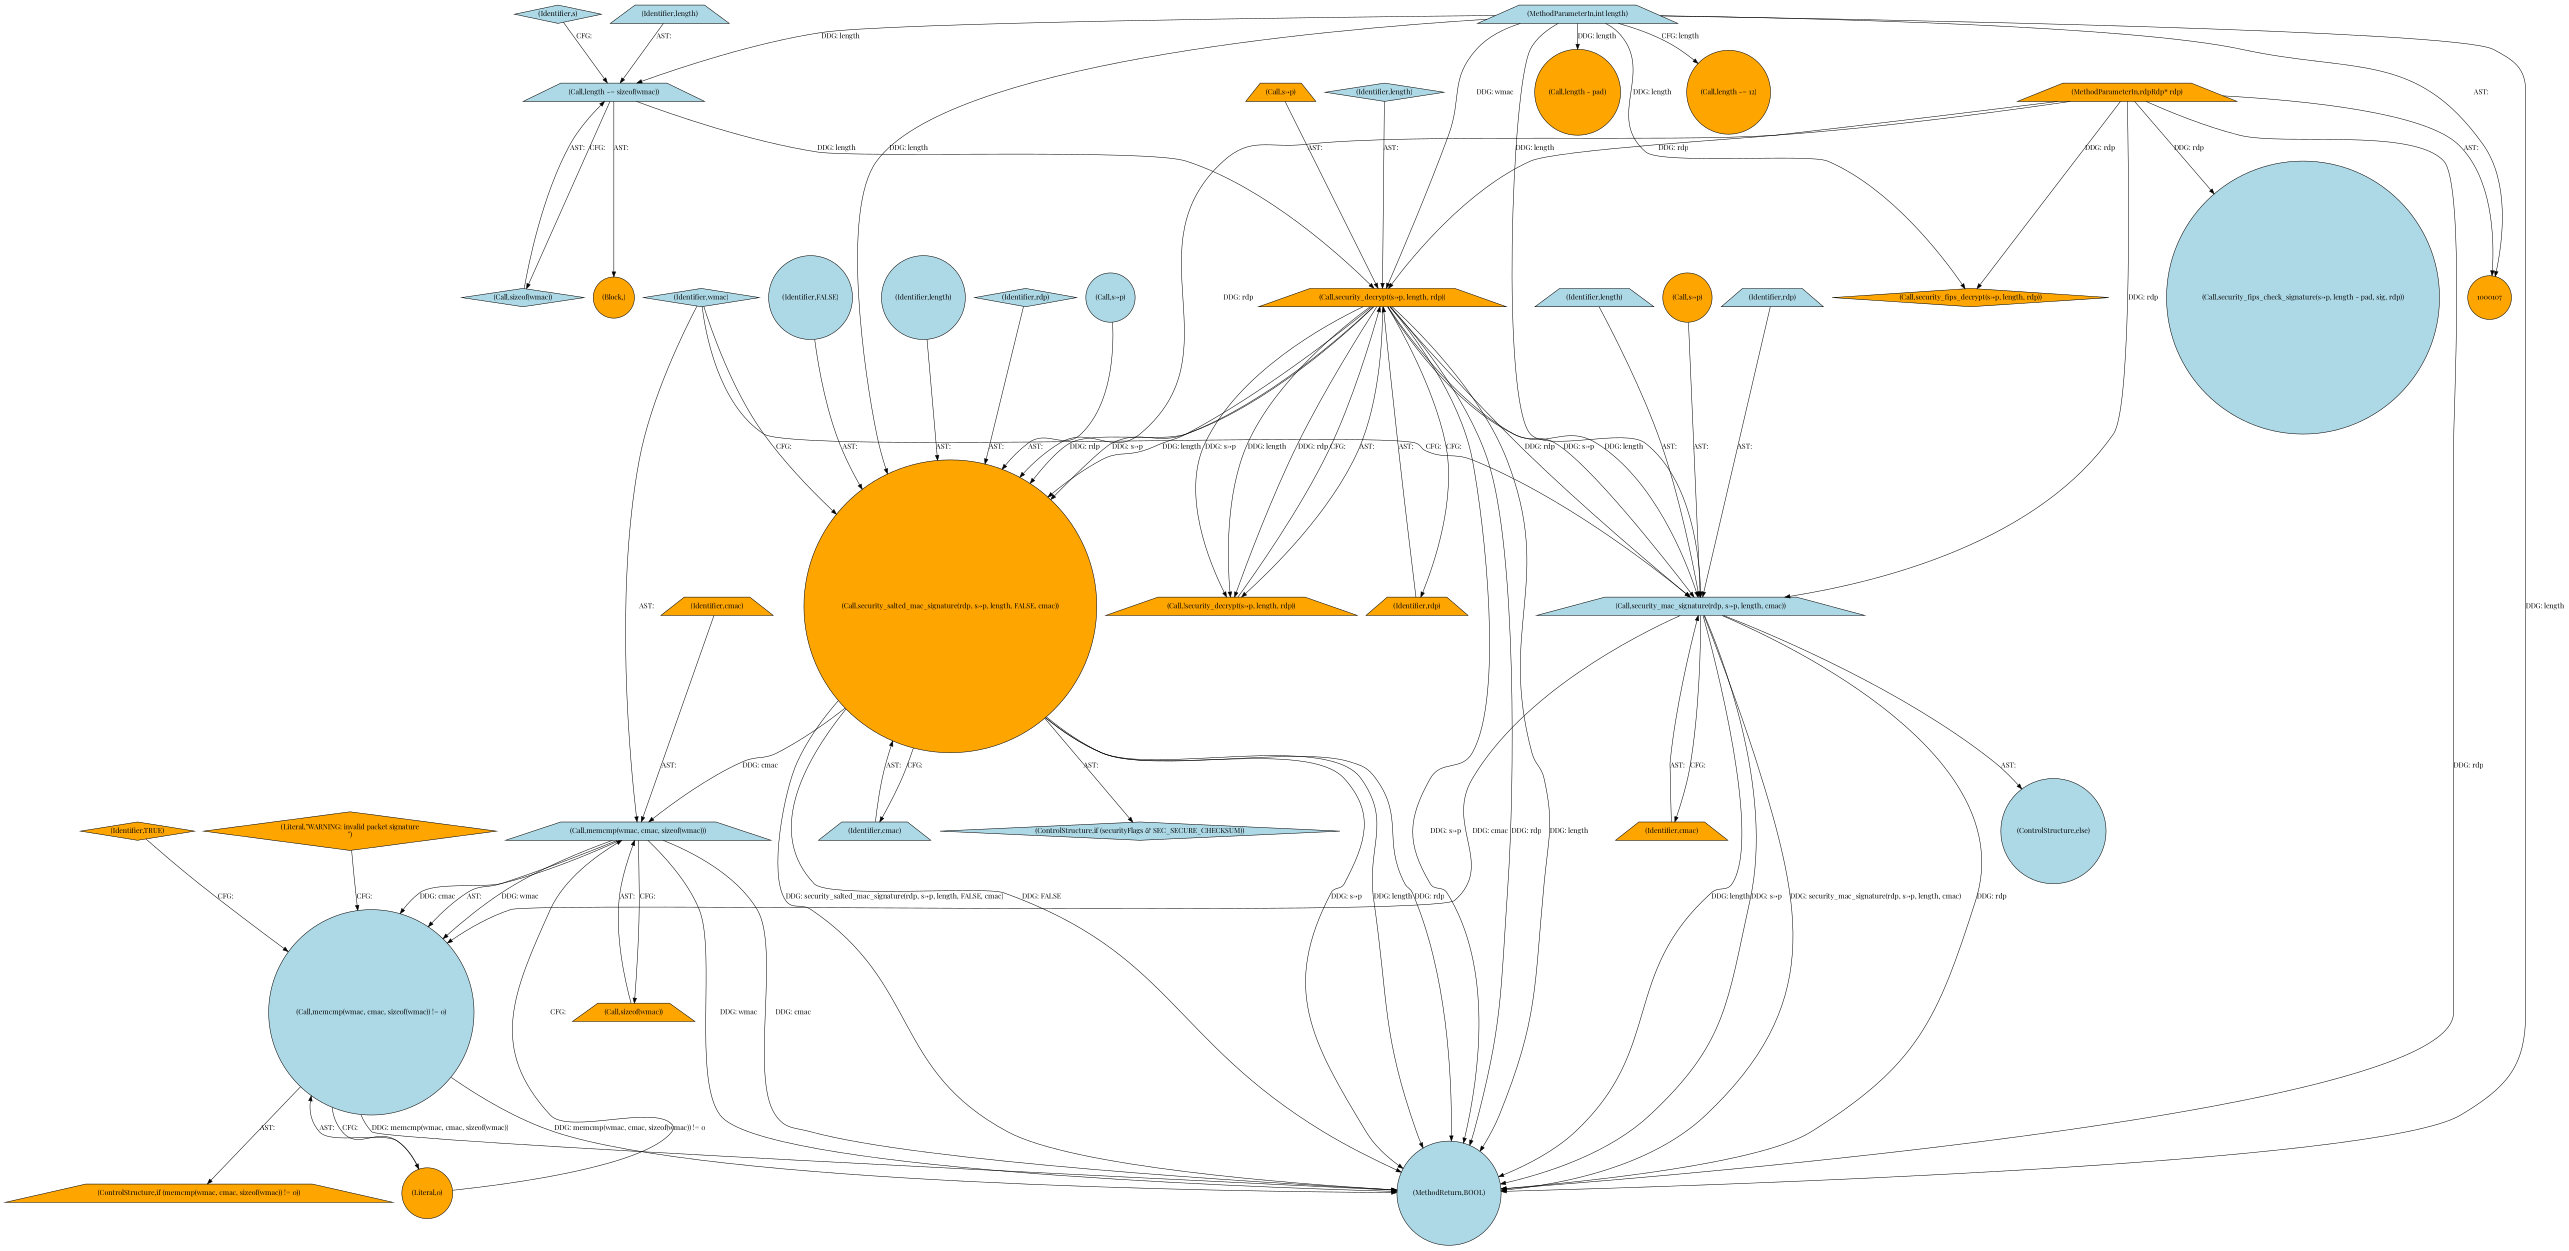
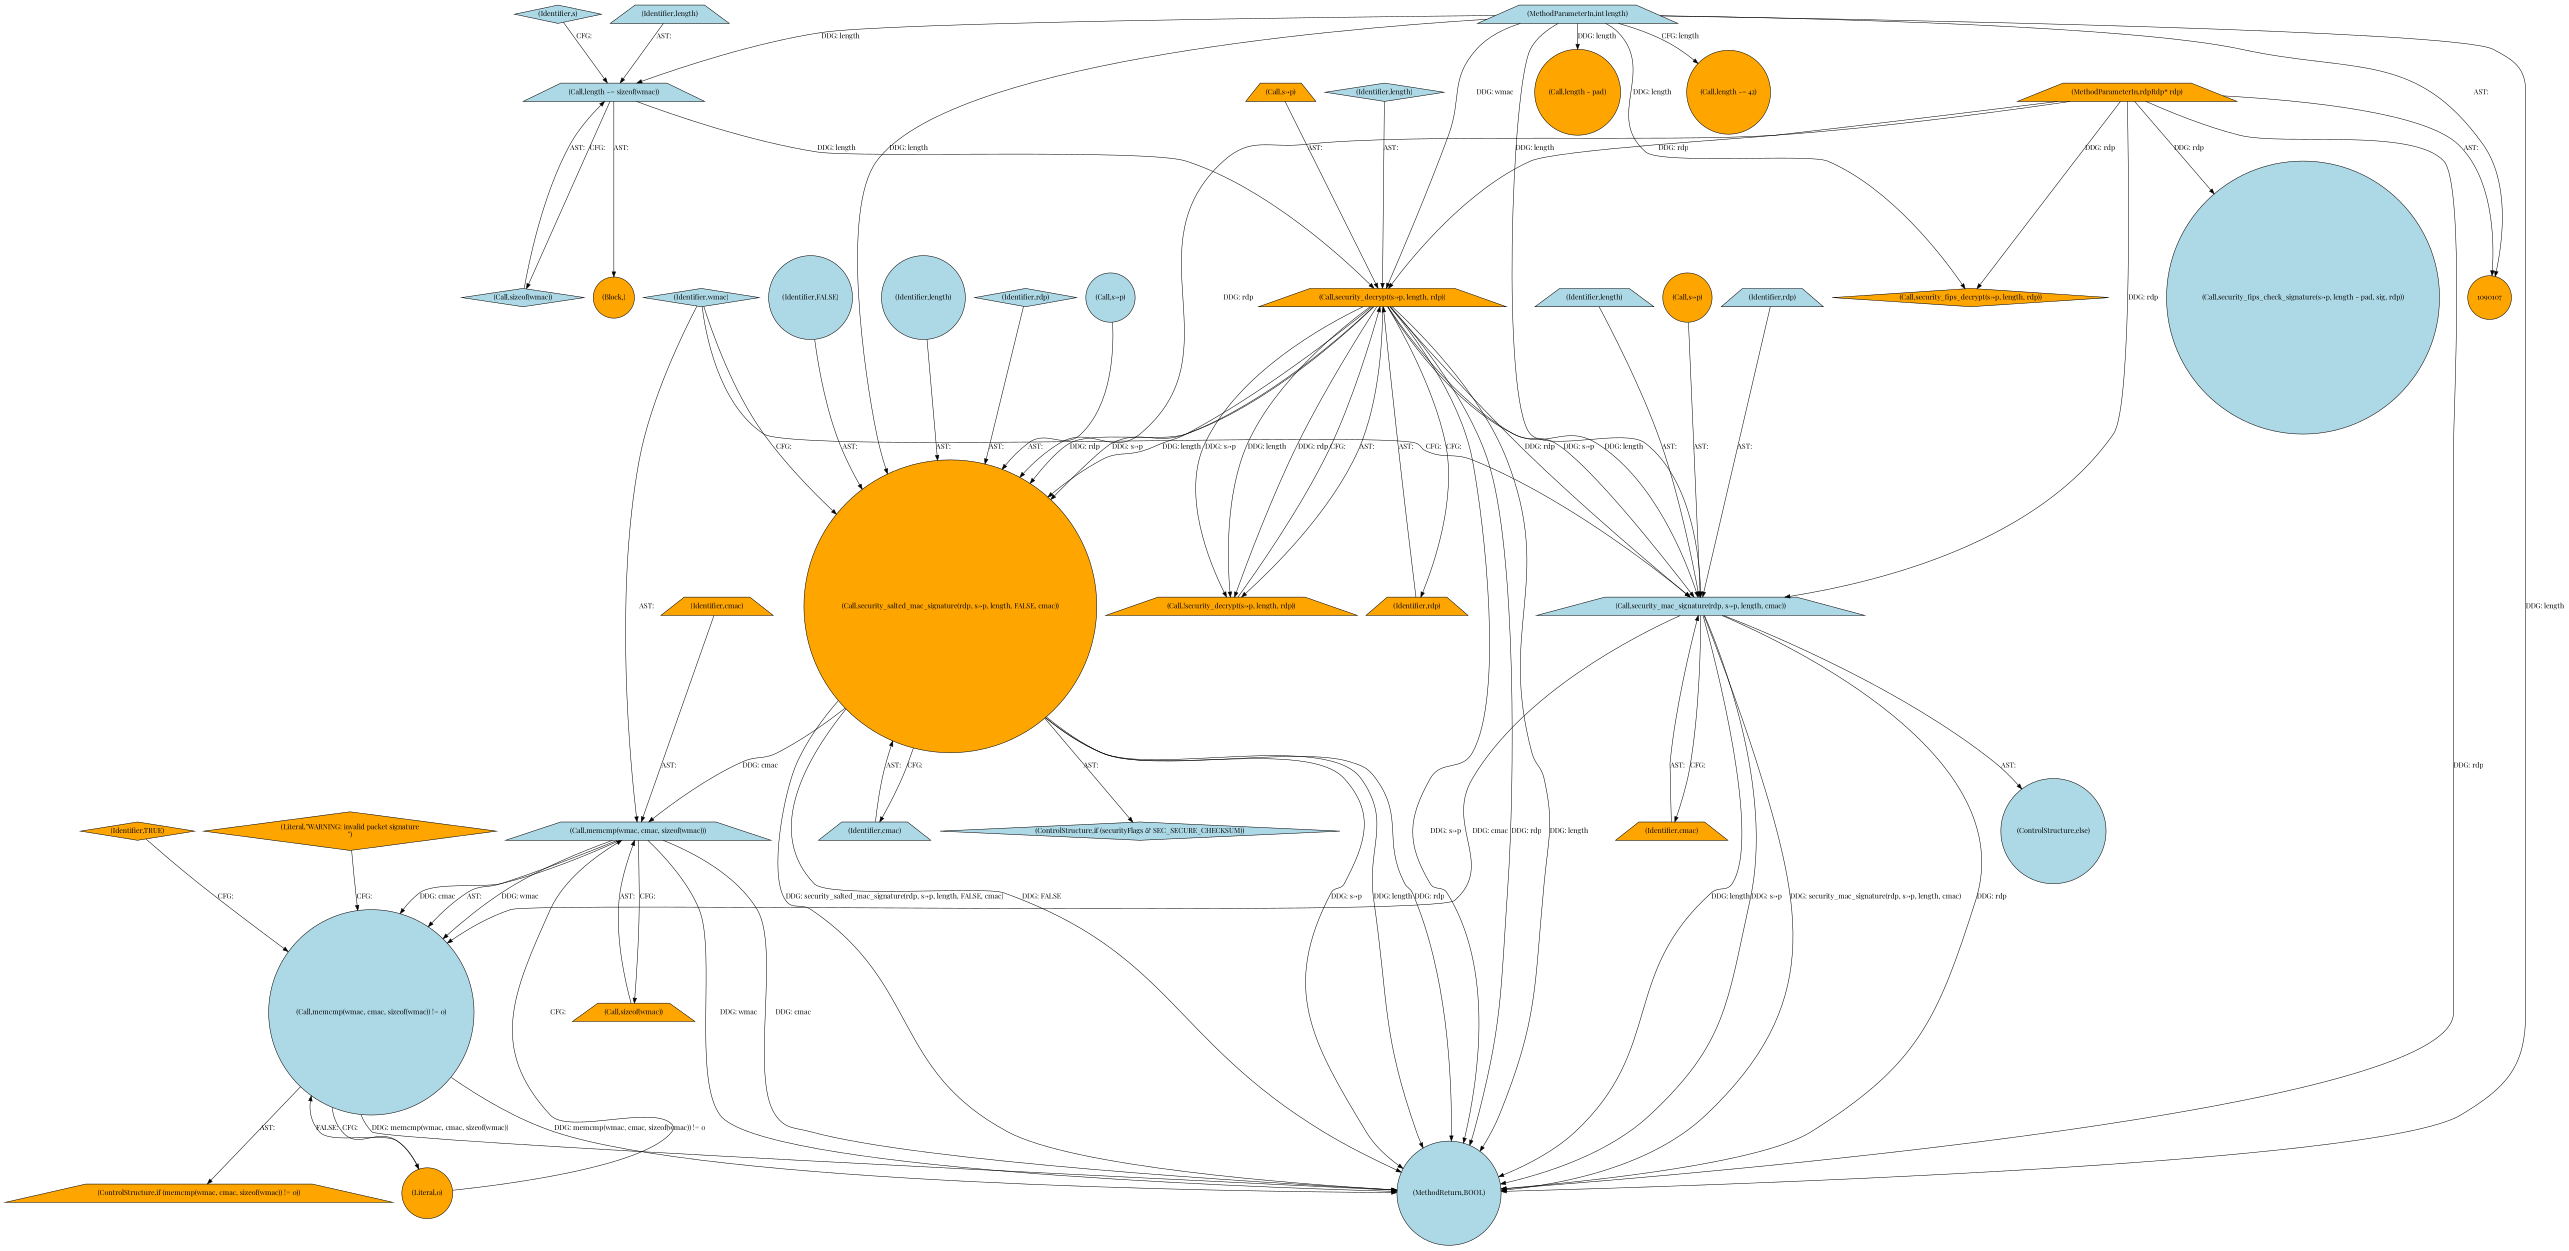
(1729, 92) -> (1729, 92)
(2490, 298) -> (2490, 298)
(328, 1128) -> (328, 1128)
